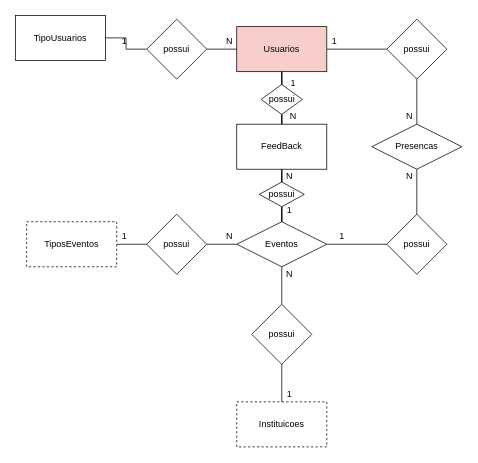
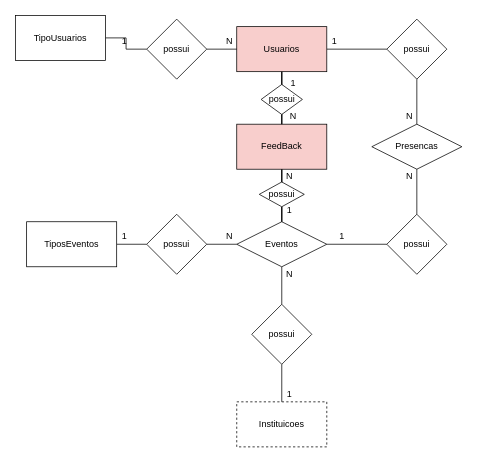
(282, 147) -> (282, 147)
(72, 244) -> (72, 244)
